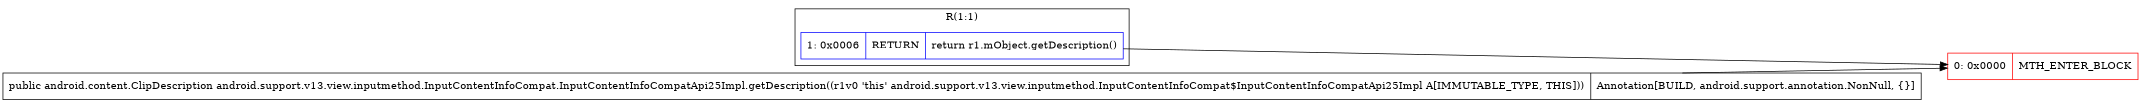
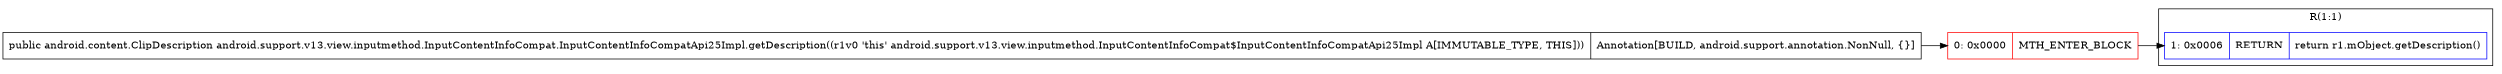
(1532, 57) -> (2147, 46)
